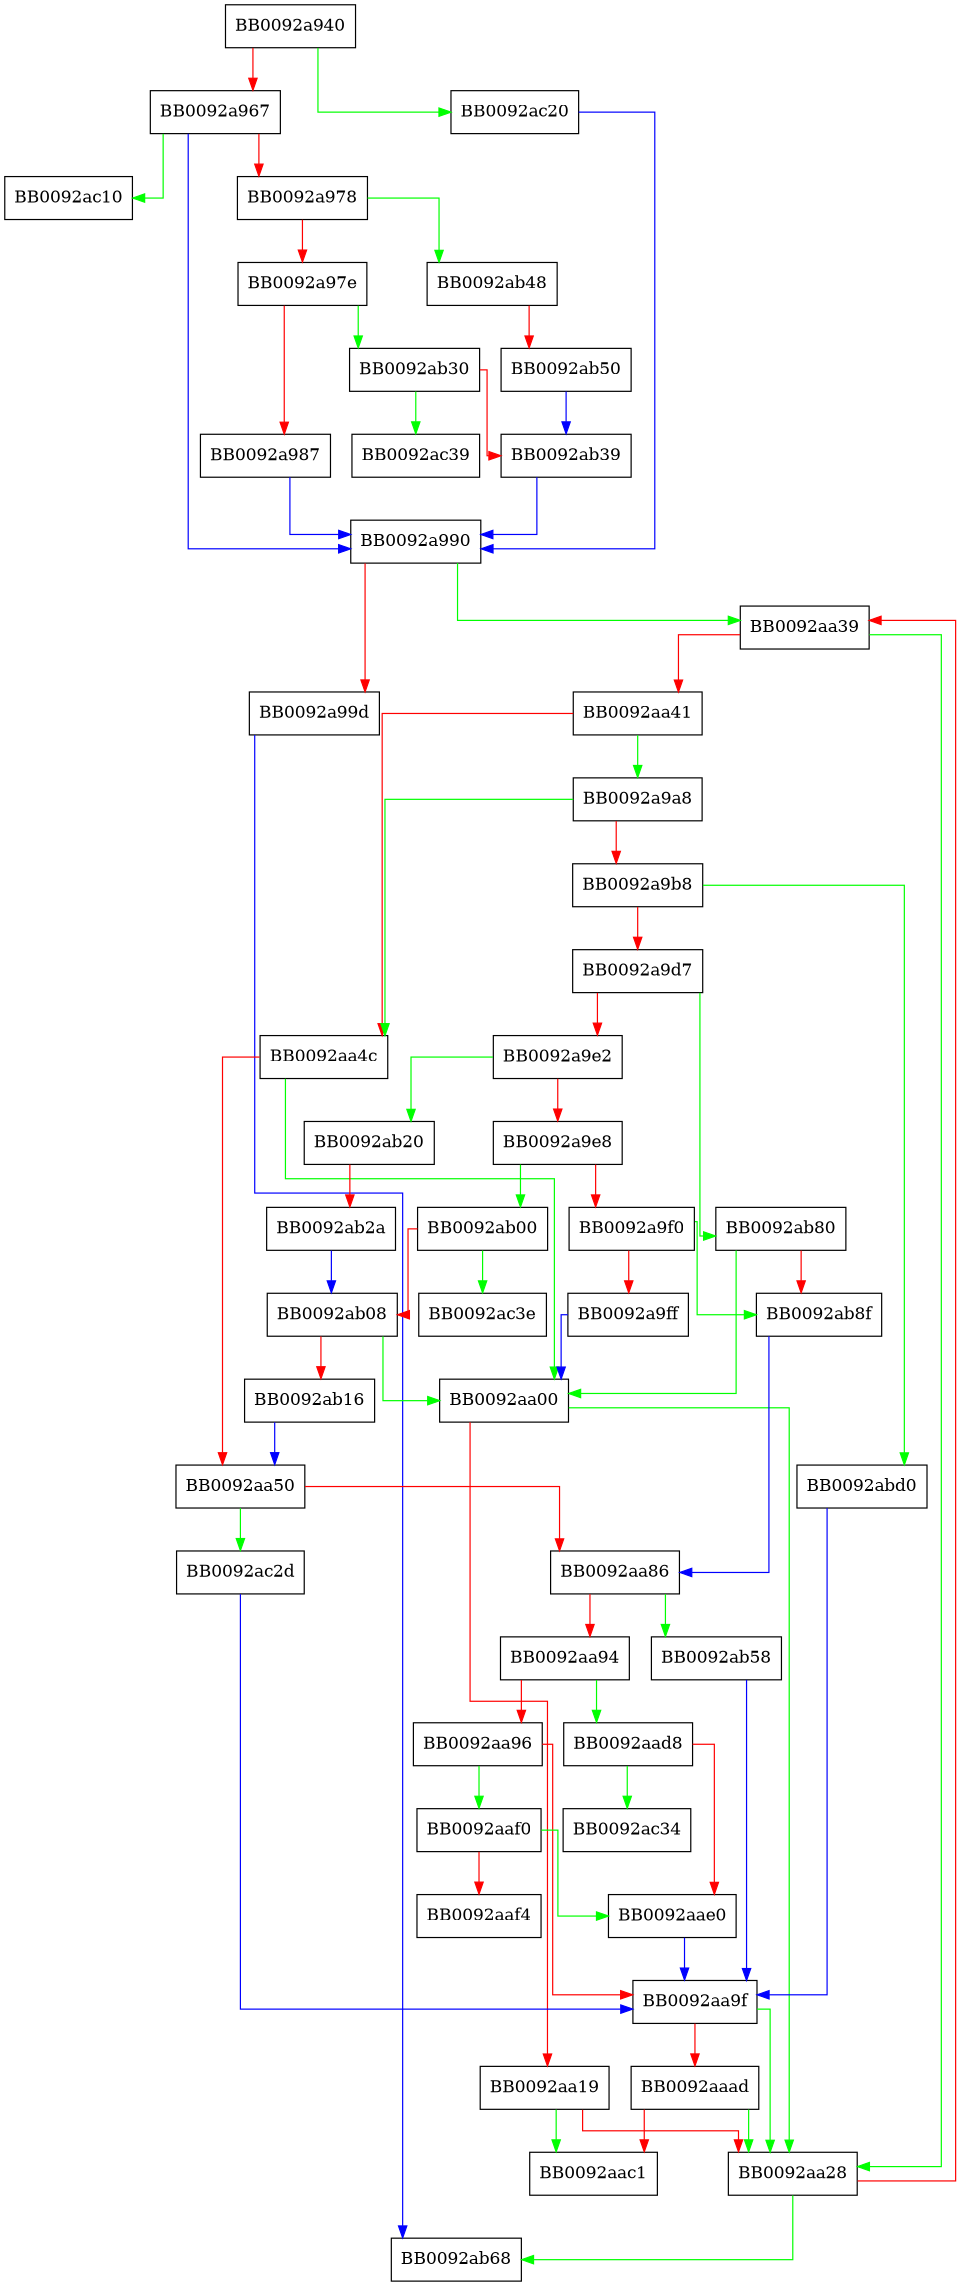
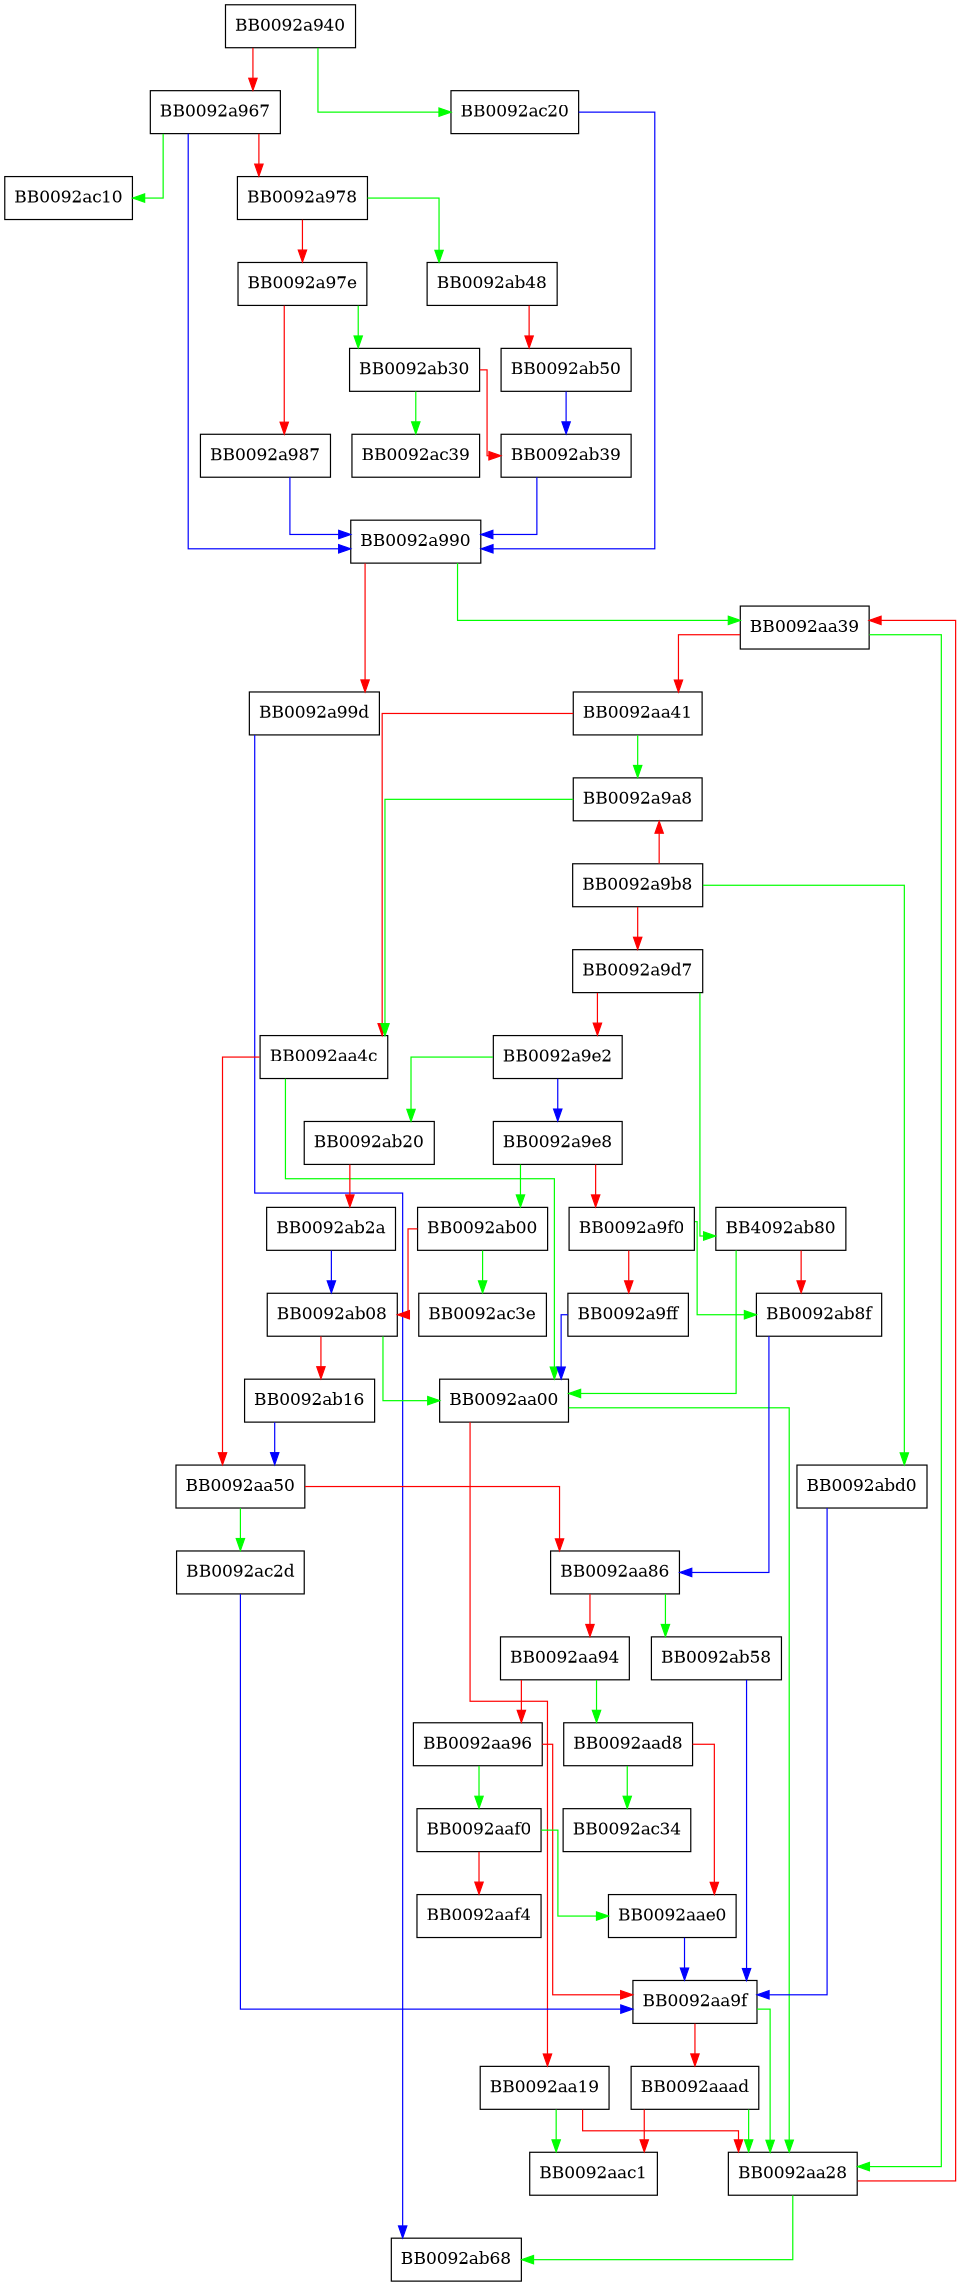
(616, 836) -> (659, 848)
(558, 1094) -> (558, 1094)
(781, 1229) -> (781, 1229)
